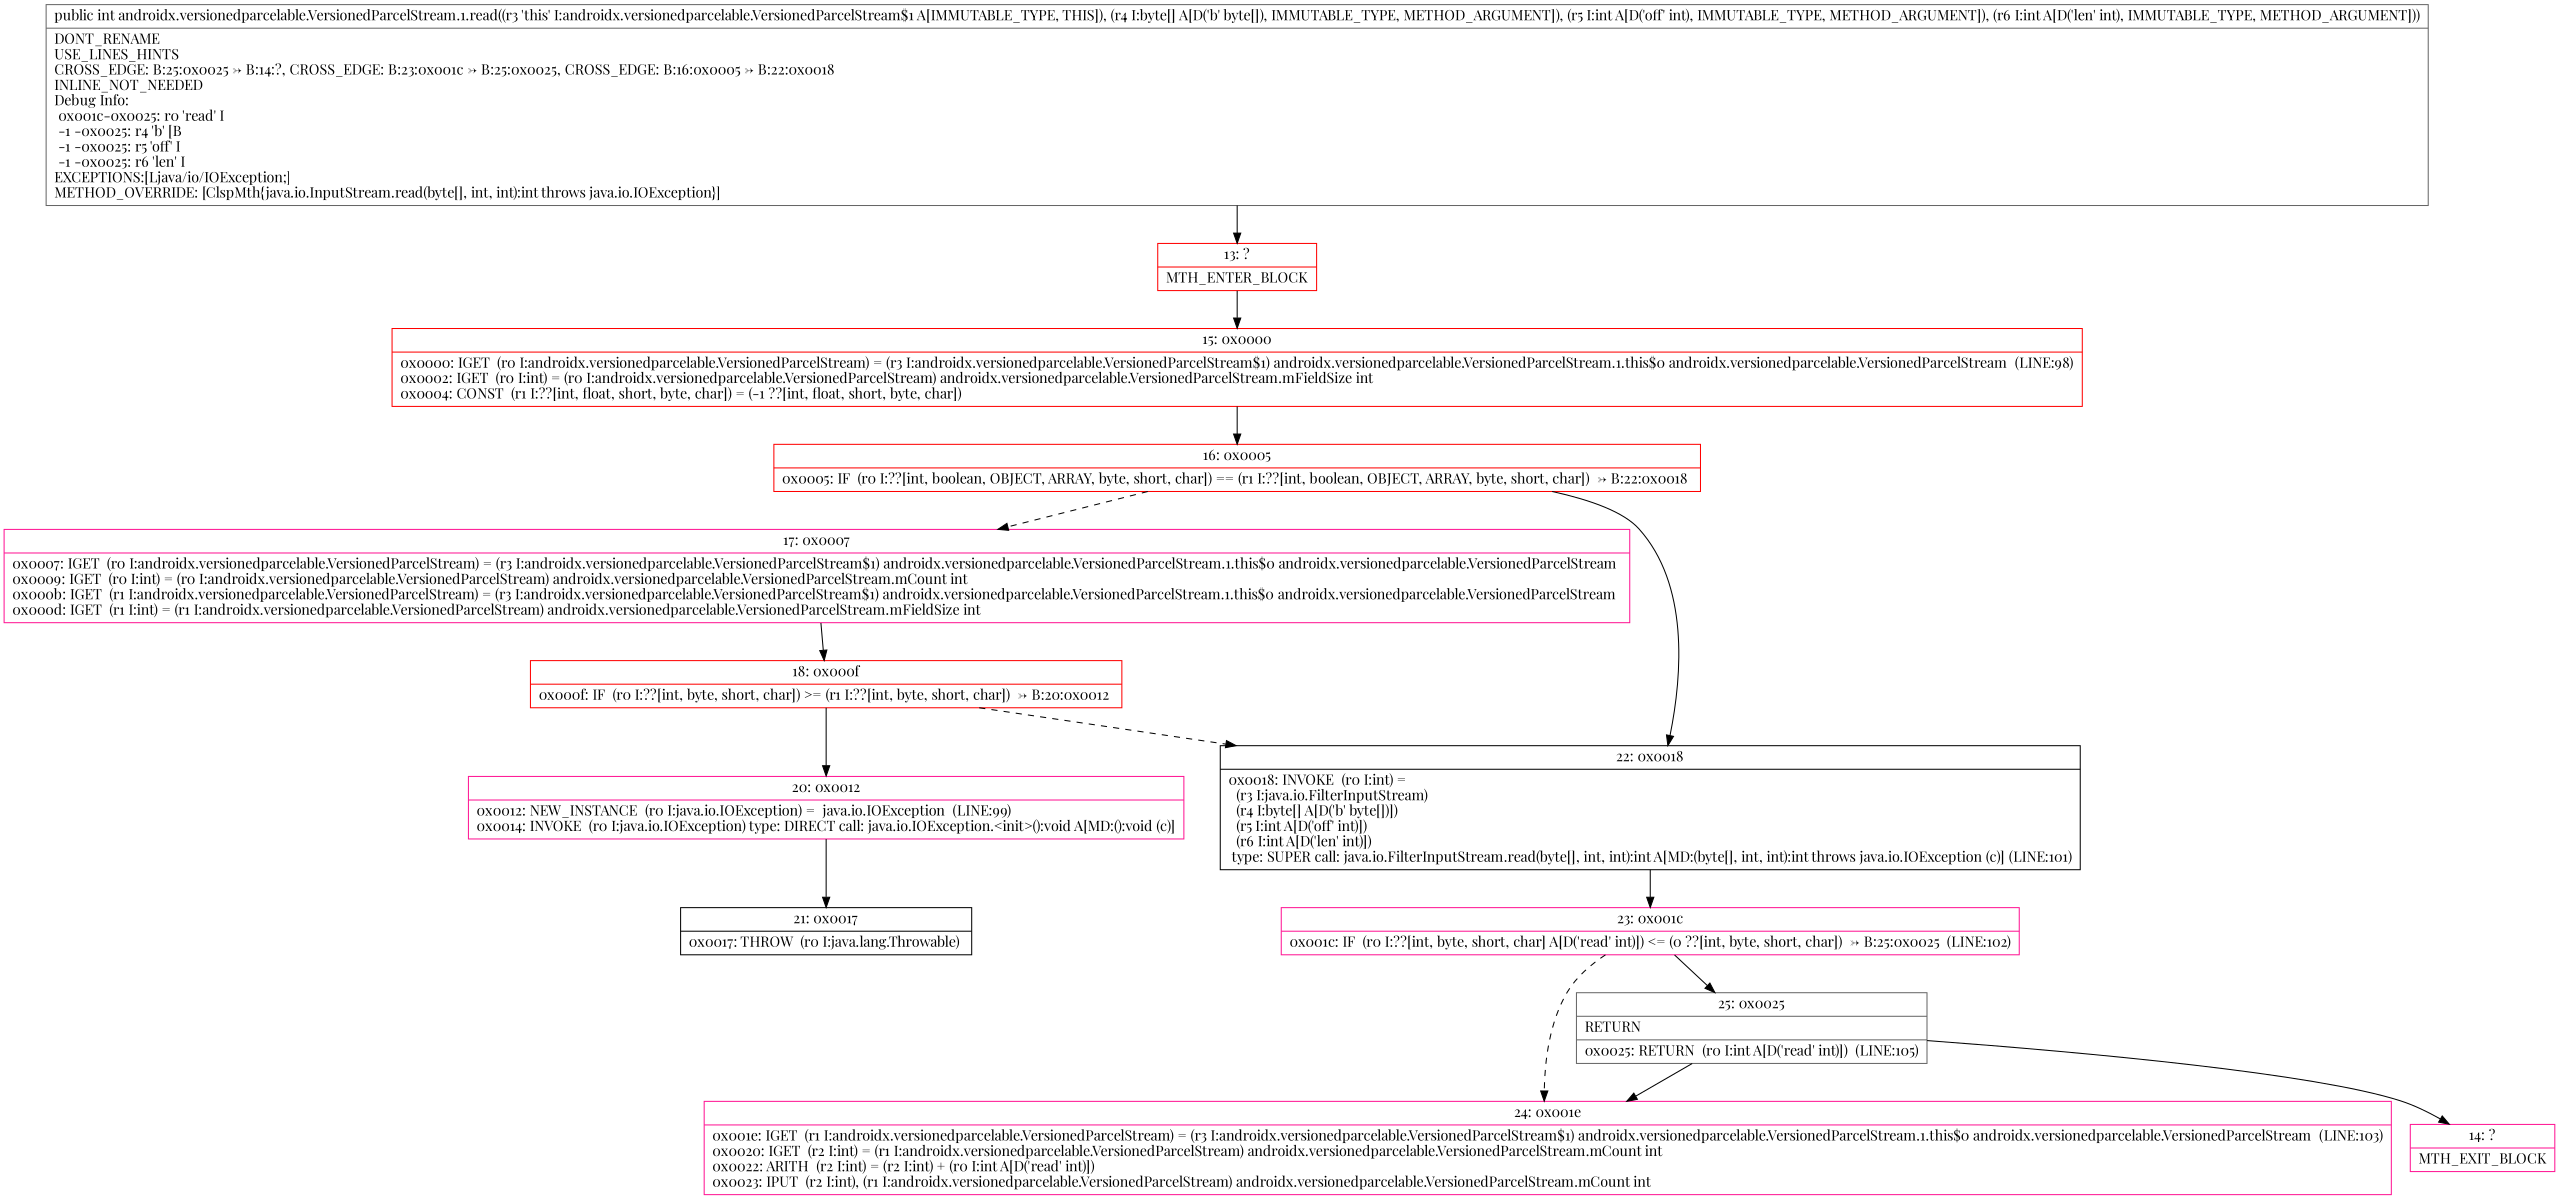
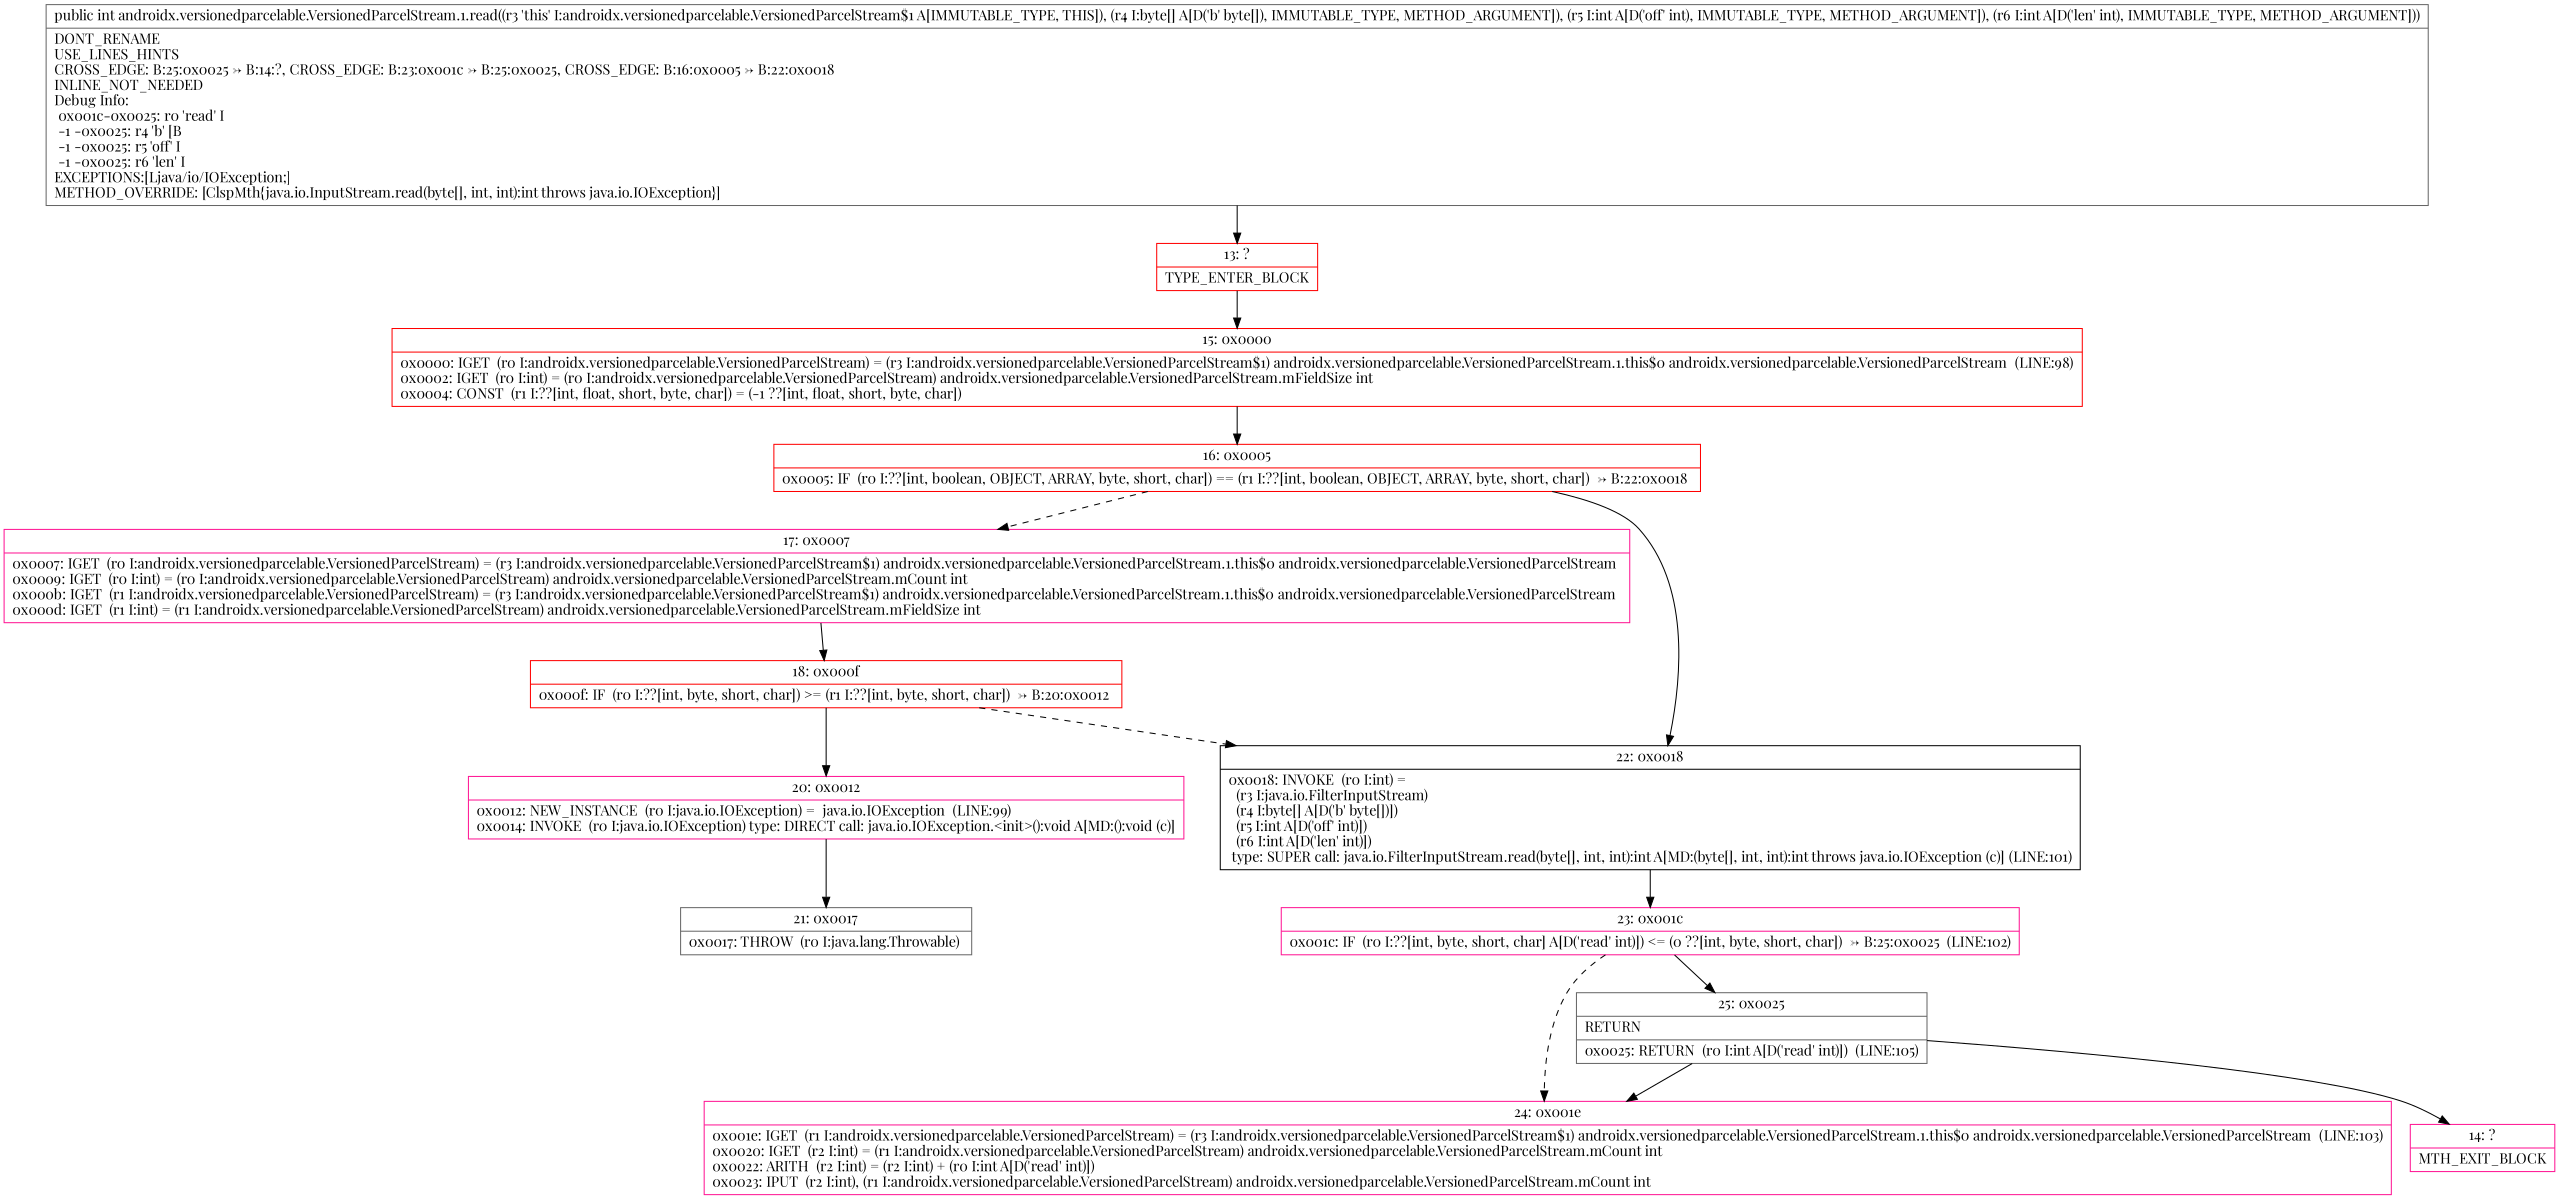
(1237, 278) -> (1237, 278)
(826, 931) -> (826, 931)
